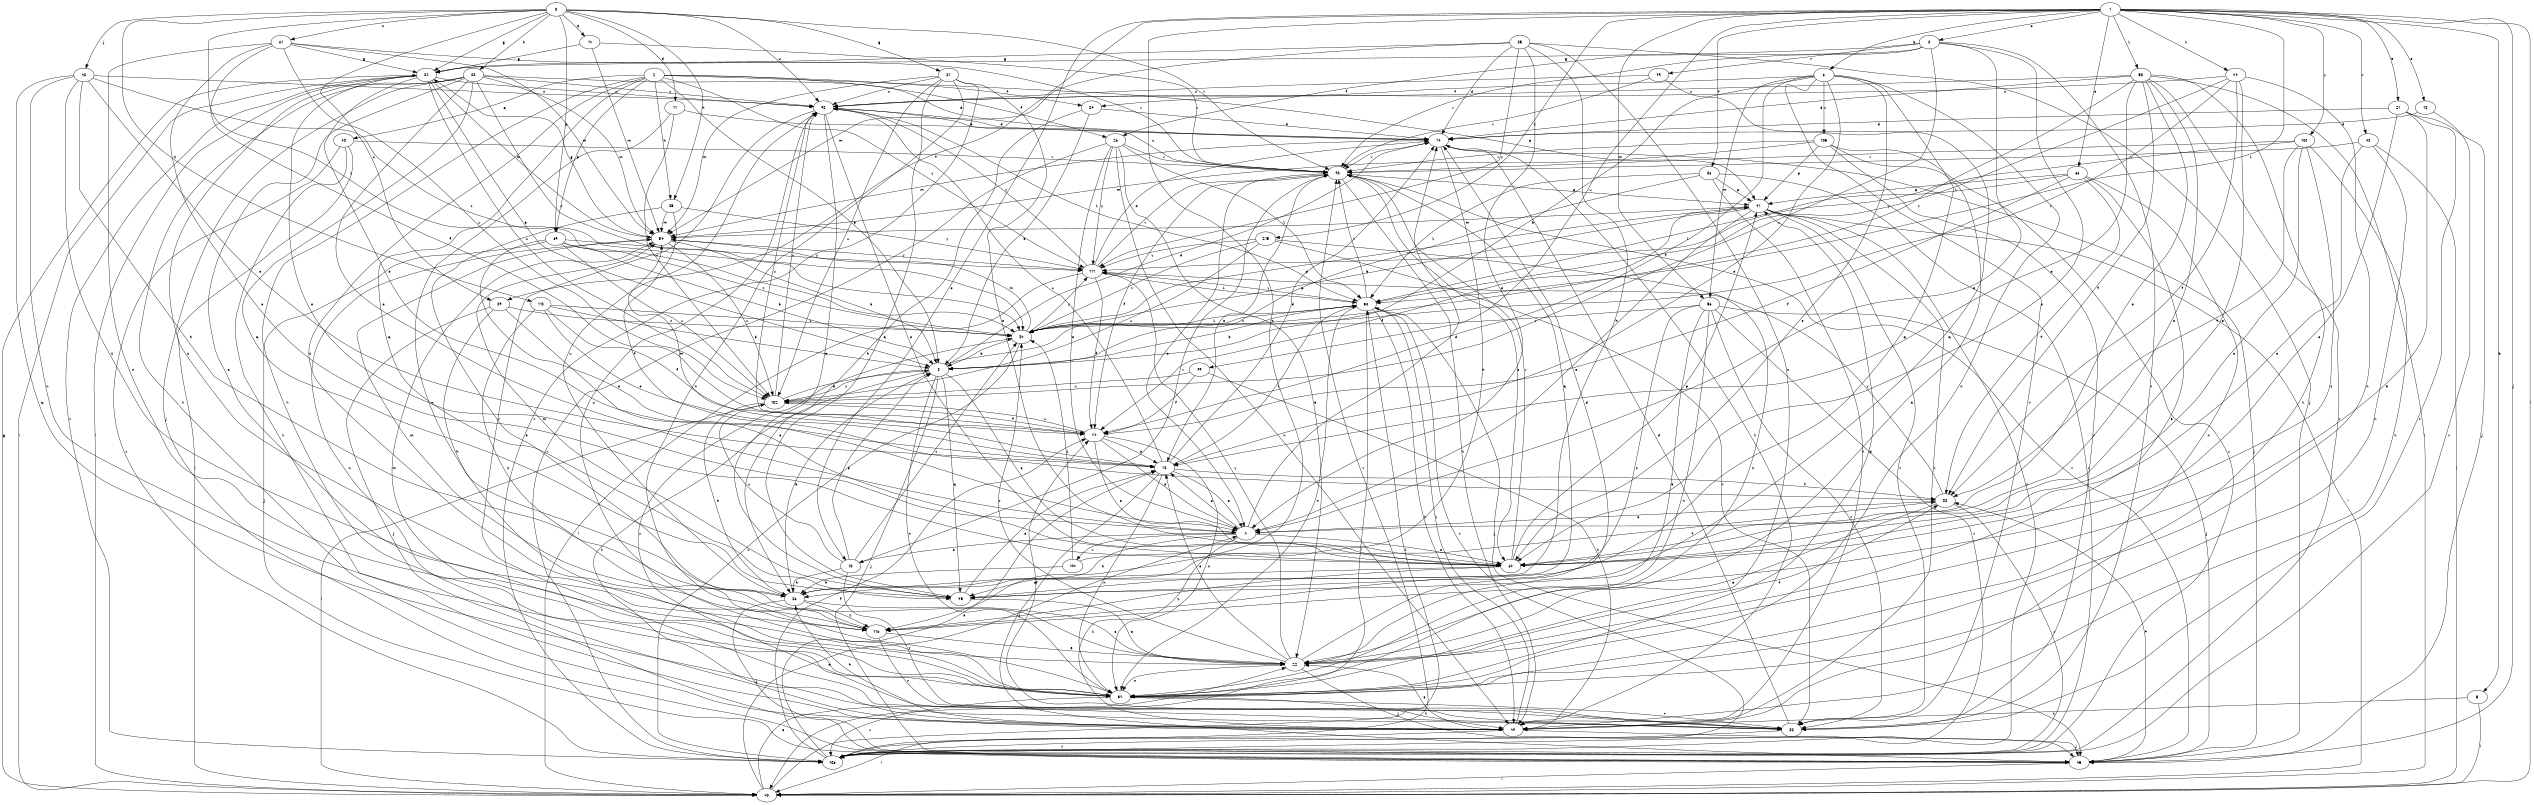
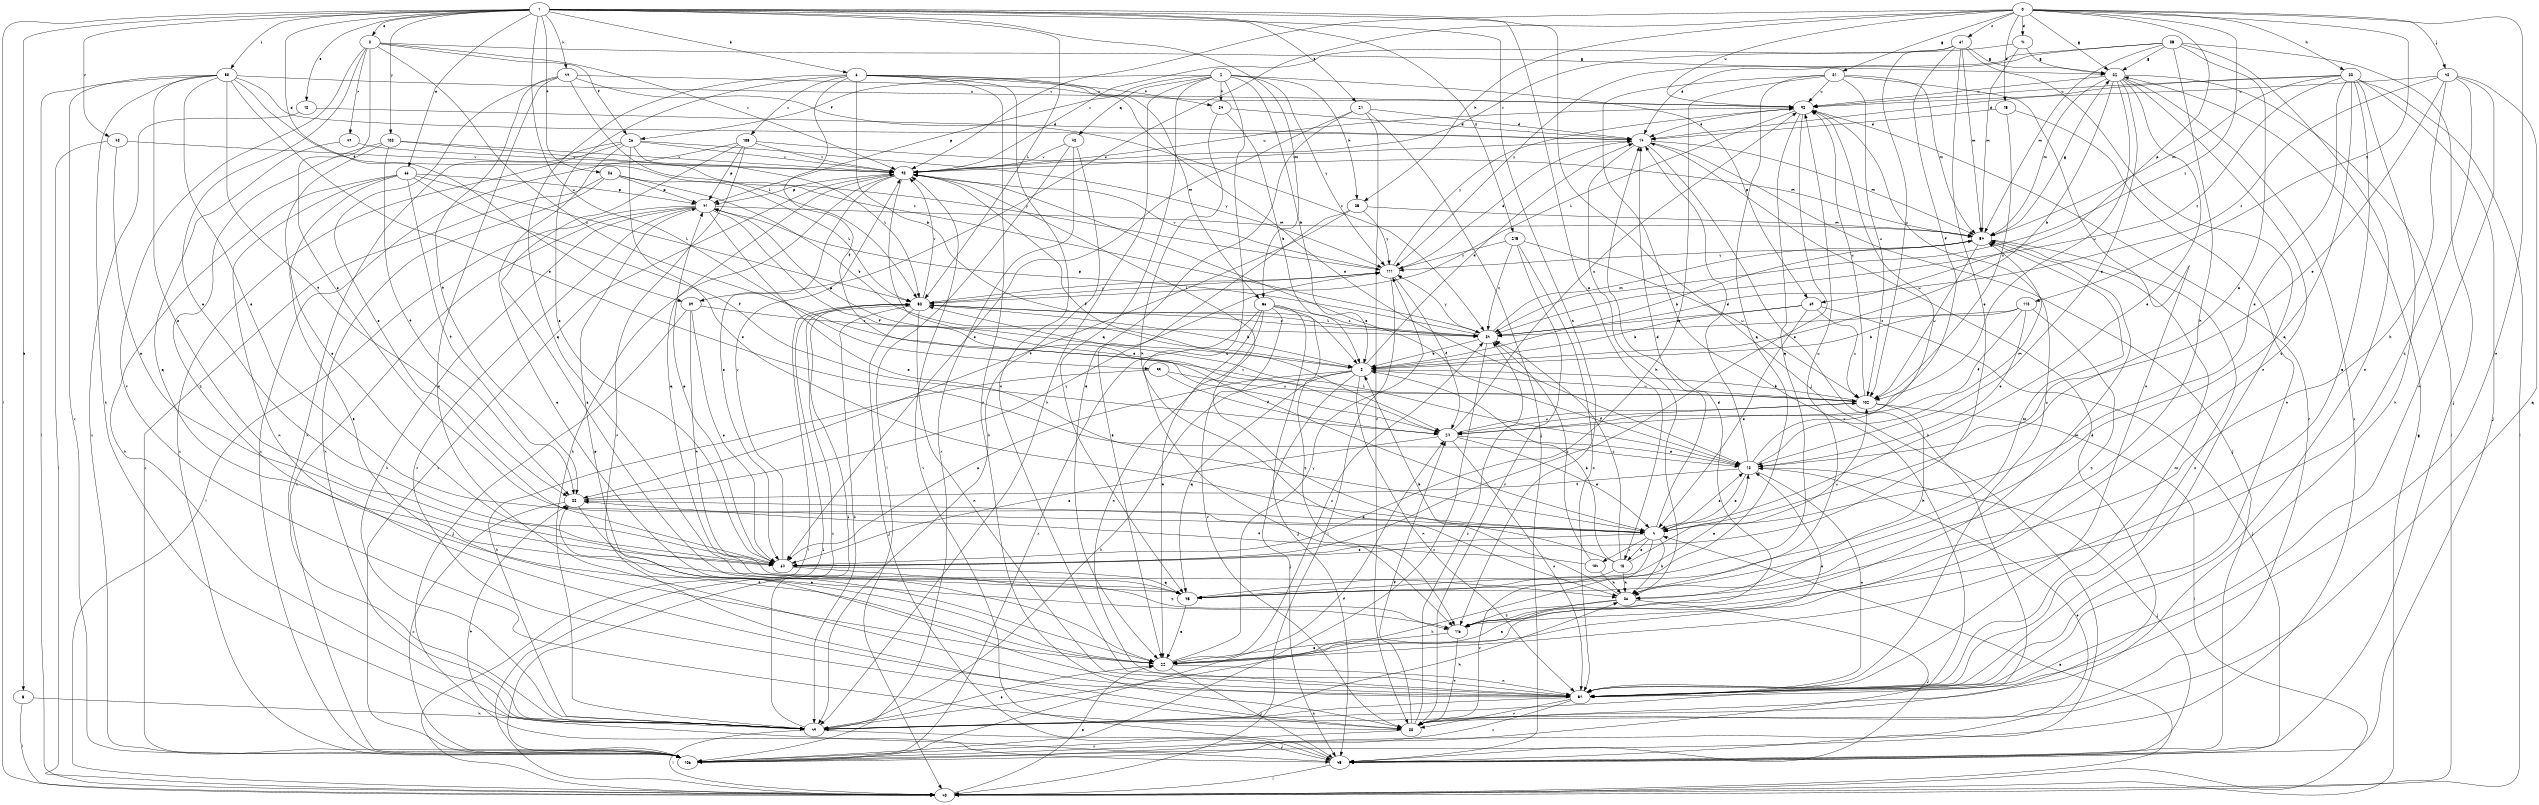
(1243, 87) -> none
(675, 108) -> (2006, 108)
(796, 257) -> none
(2142, 598) -> (243, 562)
(1928, 641) -> (2474, 406)
